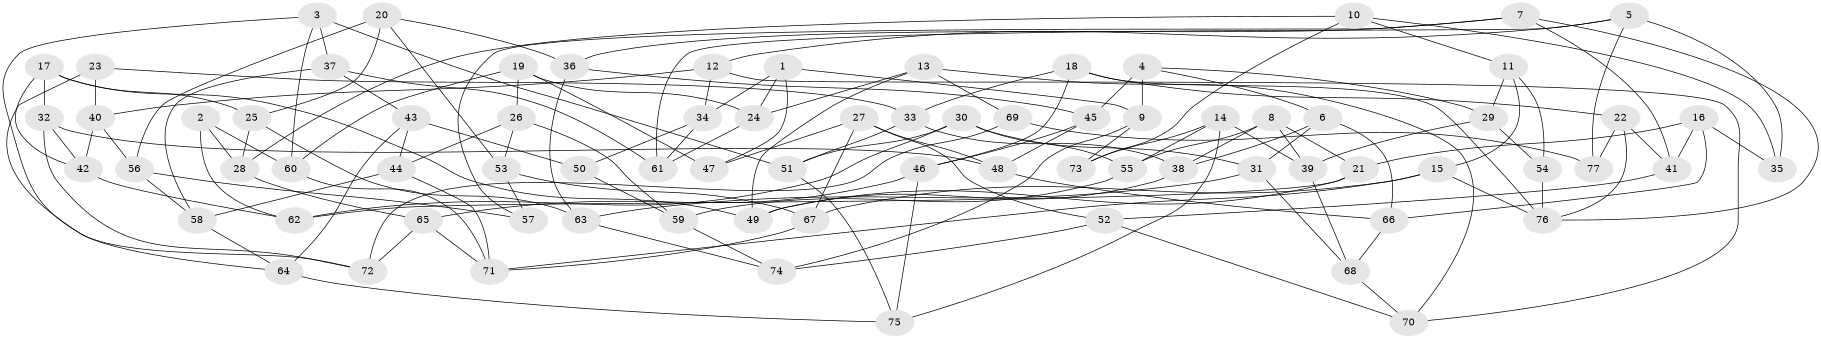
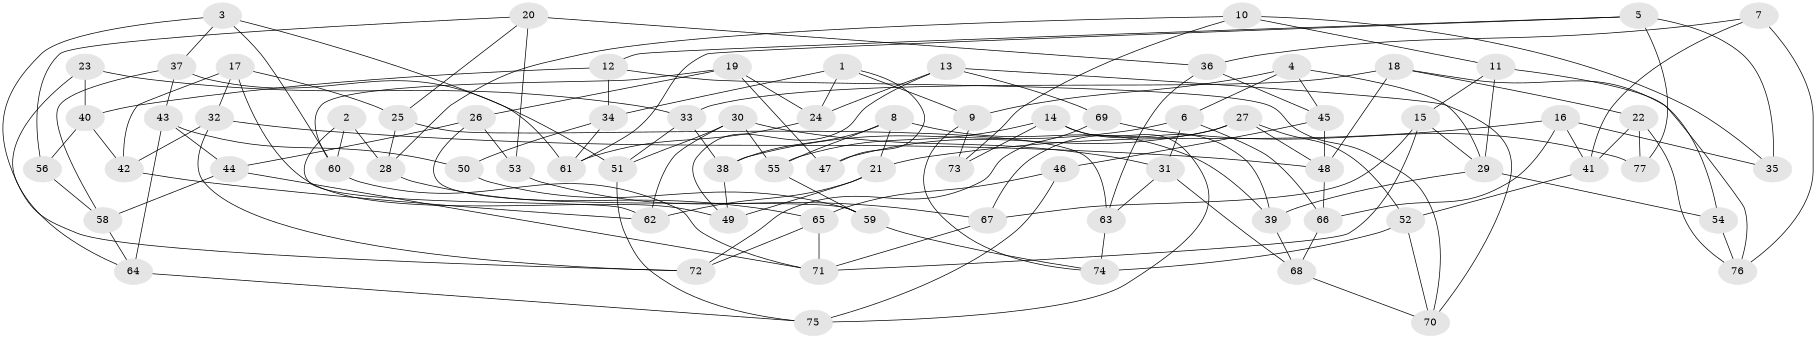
(1033, 134) -> (1359, 118)
(1483, 191) -> (1452, 144)
(529, 220) -> none
